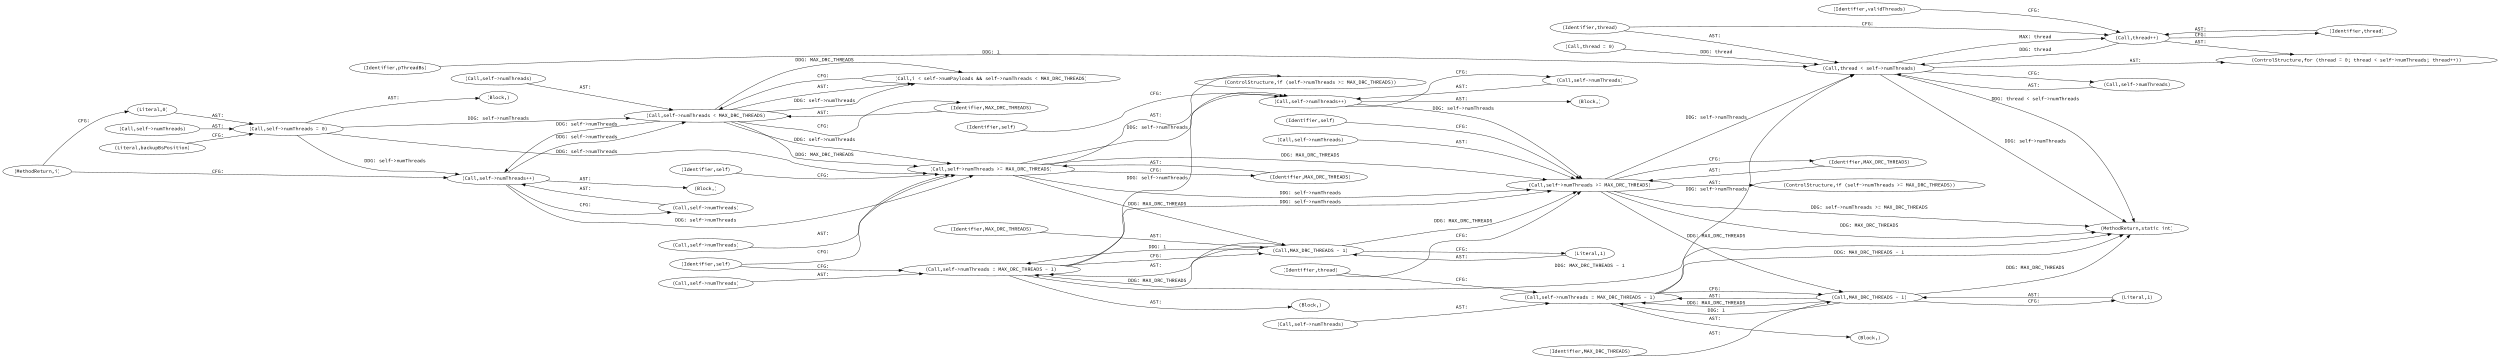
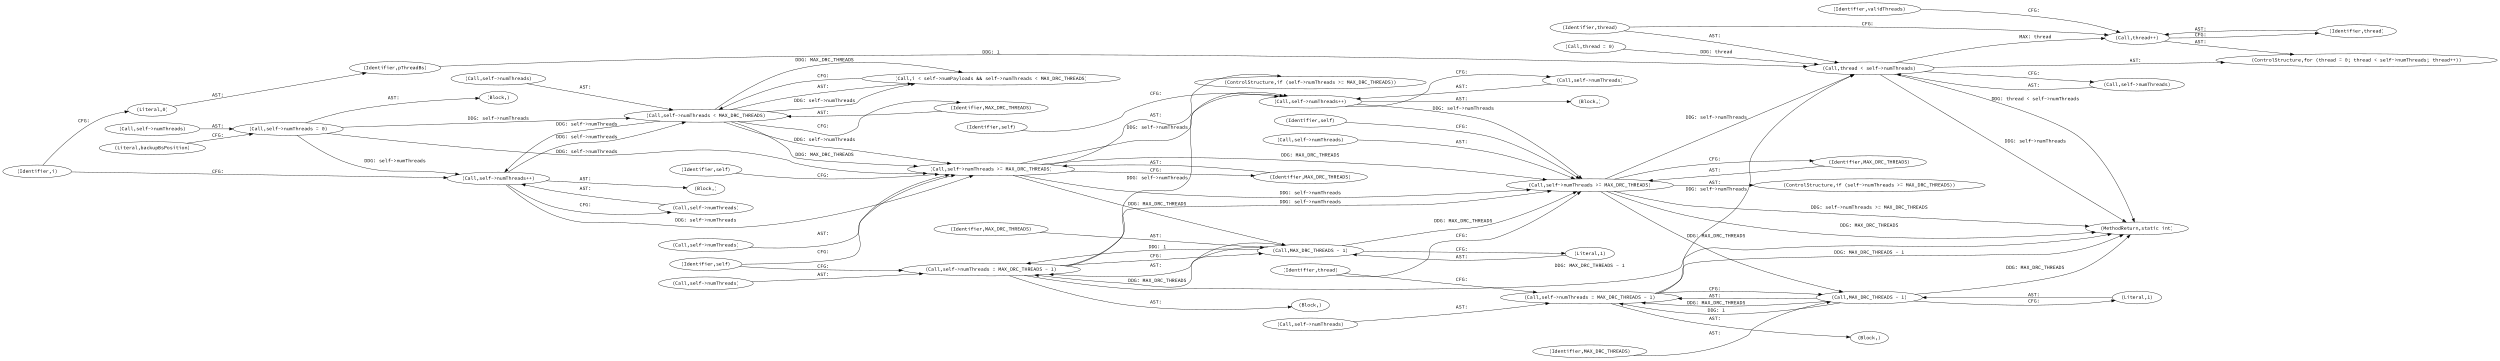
(2022, 57) -> none
(212, 118) -> (268, 90)
(37, 171) -> (37, 171)
